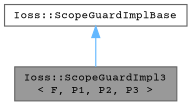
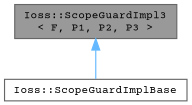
(96, 52) -> (96, 65)
